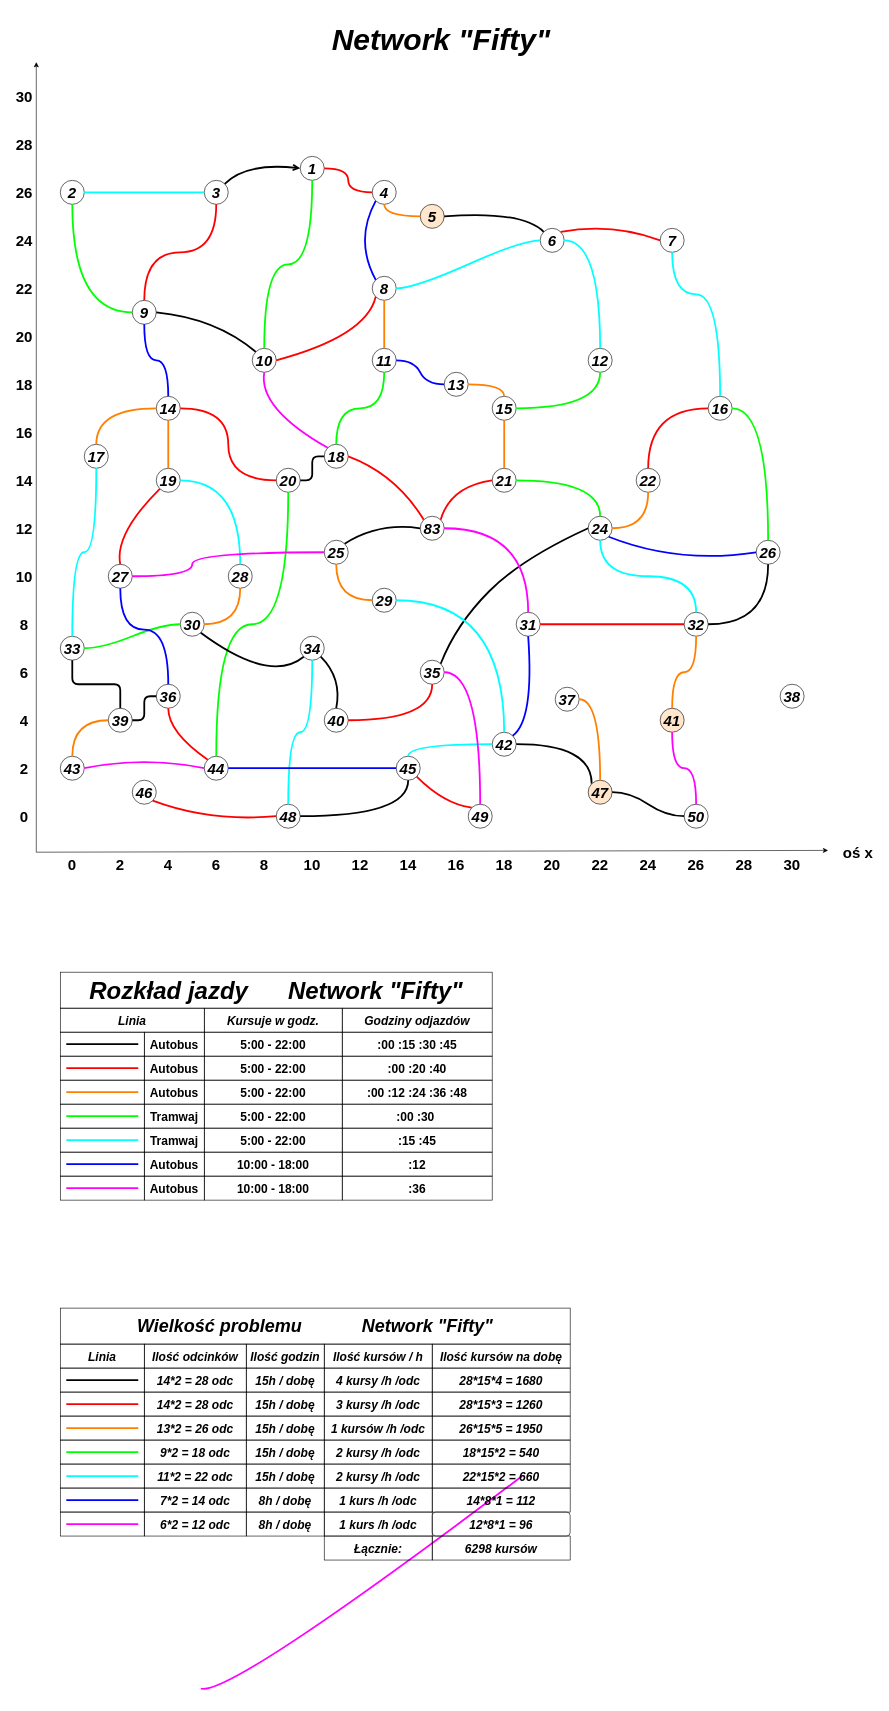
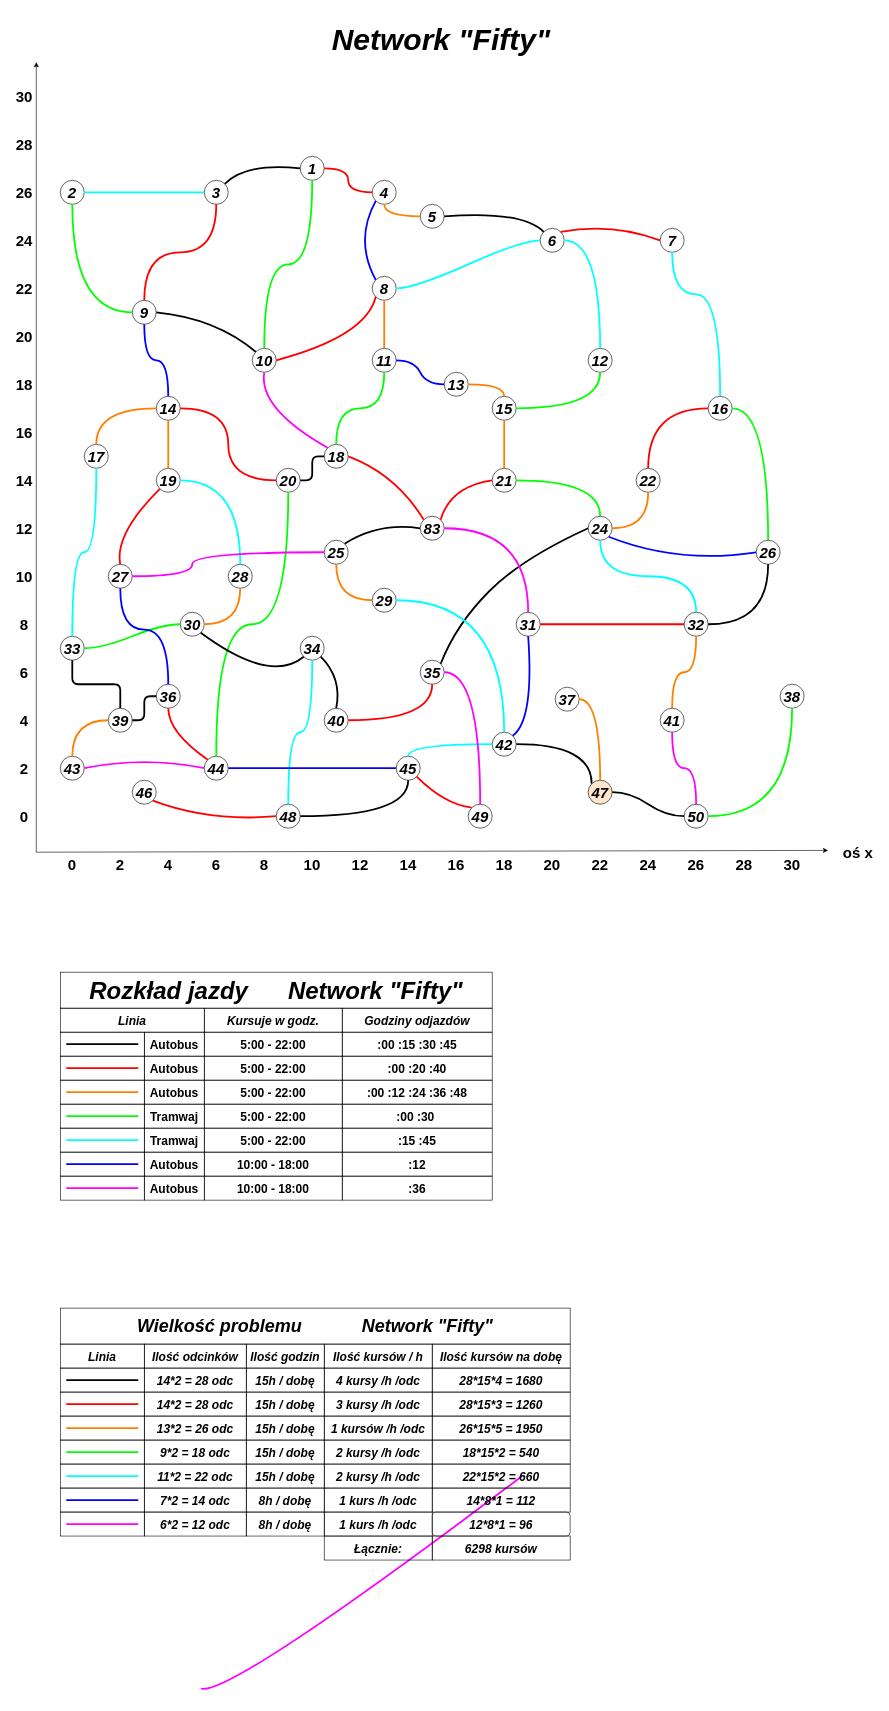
(293, 168) -> (295, 168)
(432, 216) -> (432, 216)
(672, 720) -> (672, 720)
none -> (775, 783)
